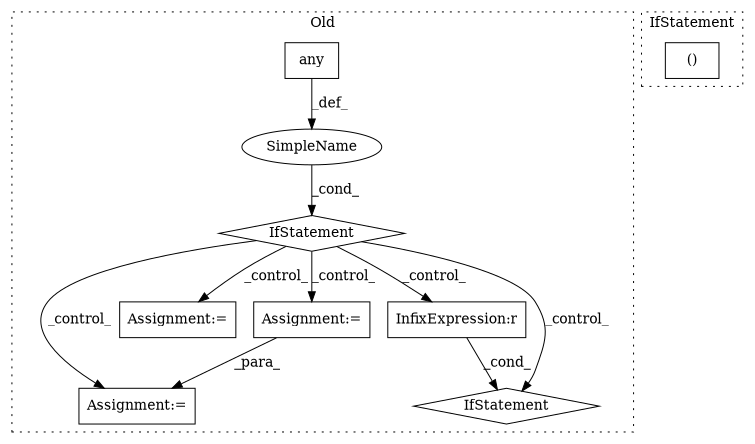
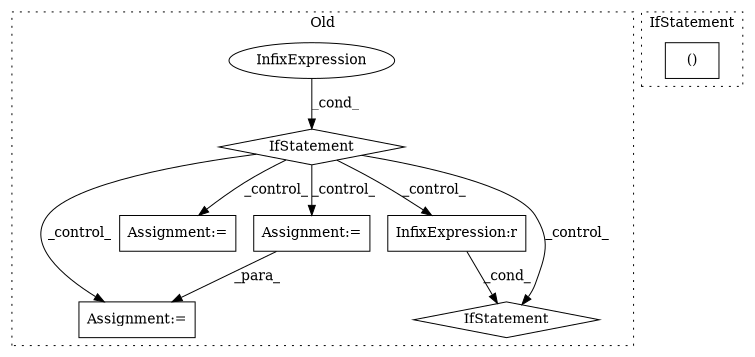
(312, 61) -> none
(312, 147) -> (312, 61)
